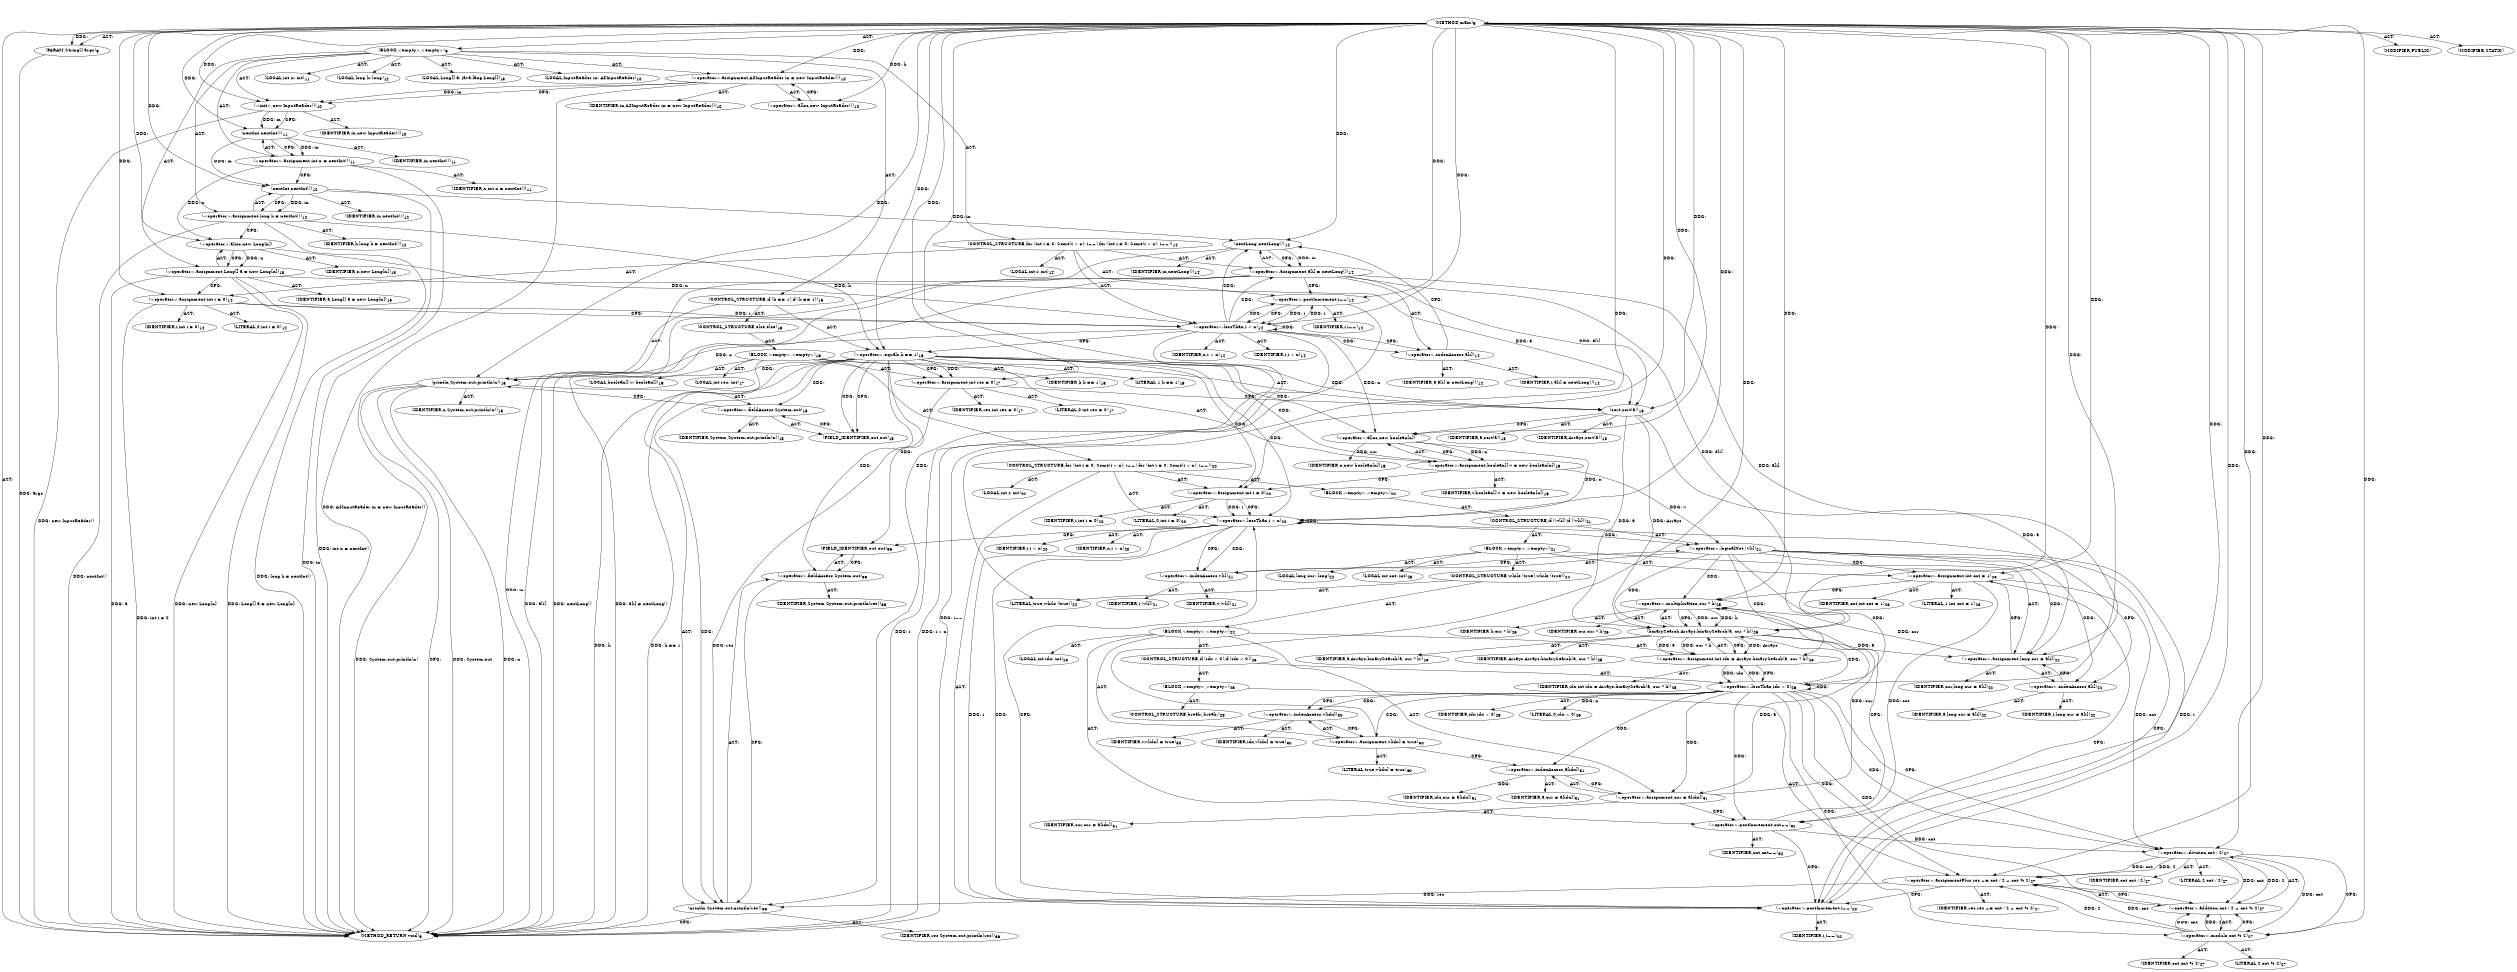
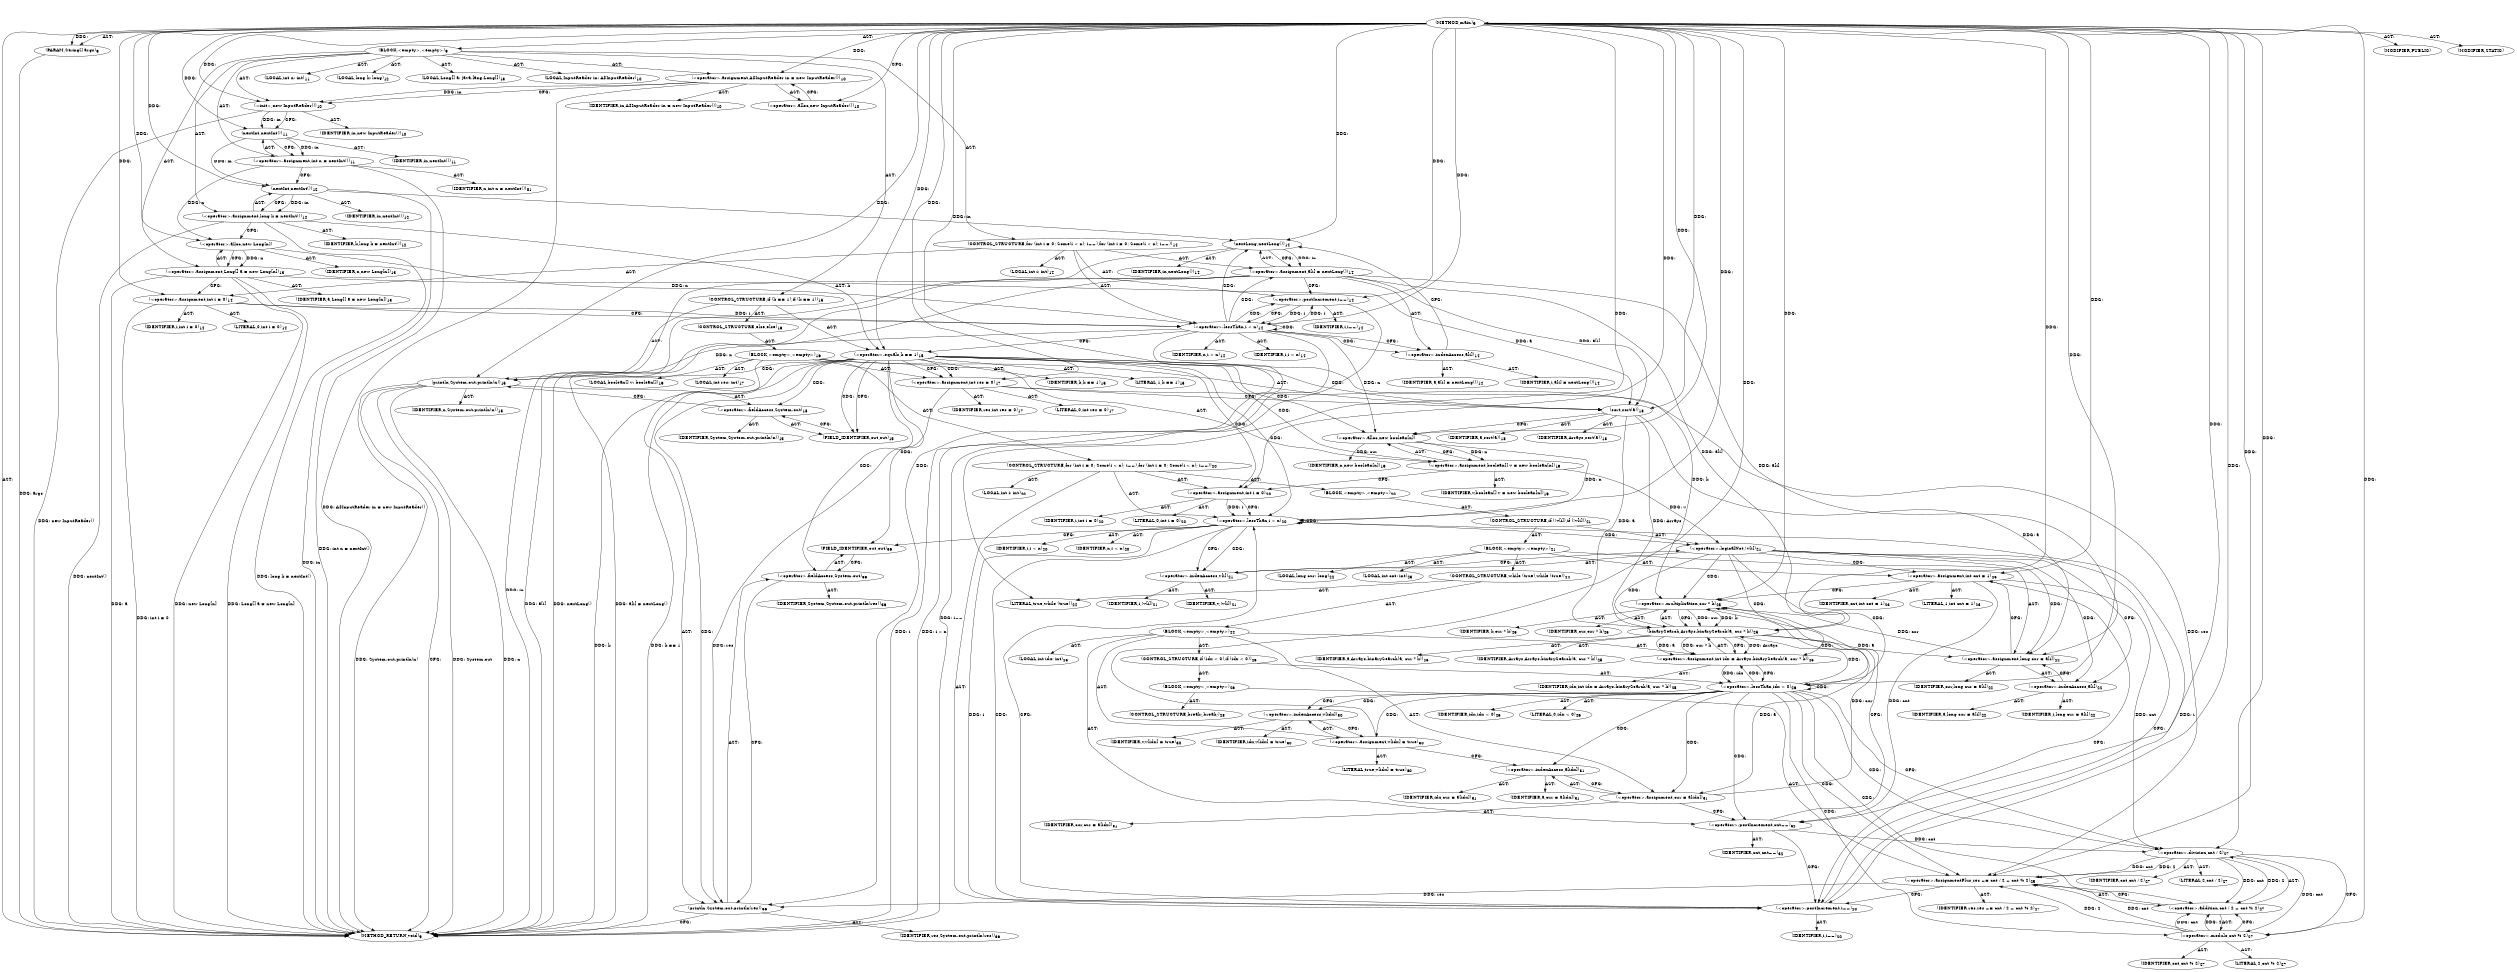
(898, 65) -> (898, 65)
(529, 189) -> (529, 189)
(843, 286) -> (843, 286)
none -> (1354, 386)
none -> (1755, 474)
none -> (1816, 647)
(1590, 701) -> (1590, 701)
(1505, 784) -> (1505, 784)
(2033, 880) -> (2033, 880)
